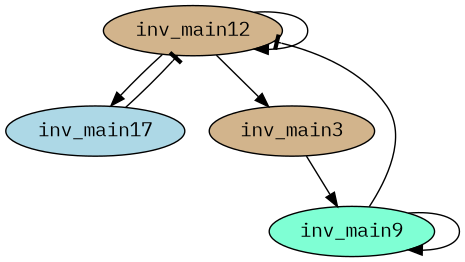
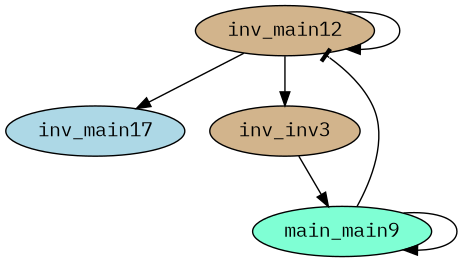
(150, 85) -> none
(292, 131) -> (285, 131)
(352, 231) -> (342, 231)
